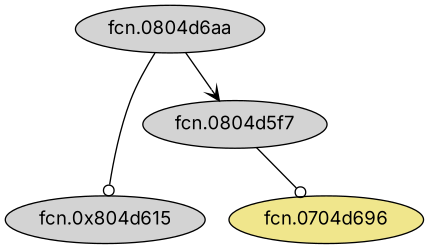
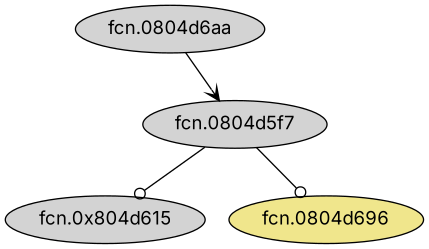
(125, 116) -> (175, 169)
(326, 220) -> (326, 220)
